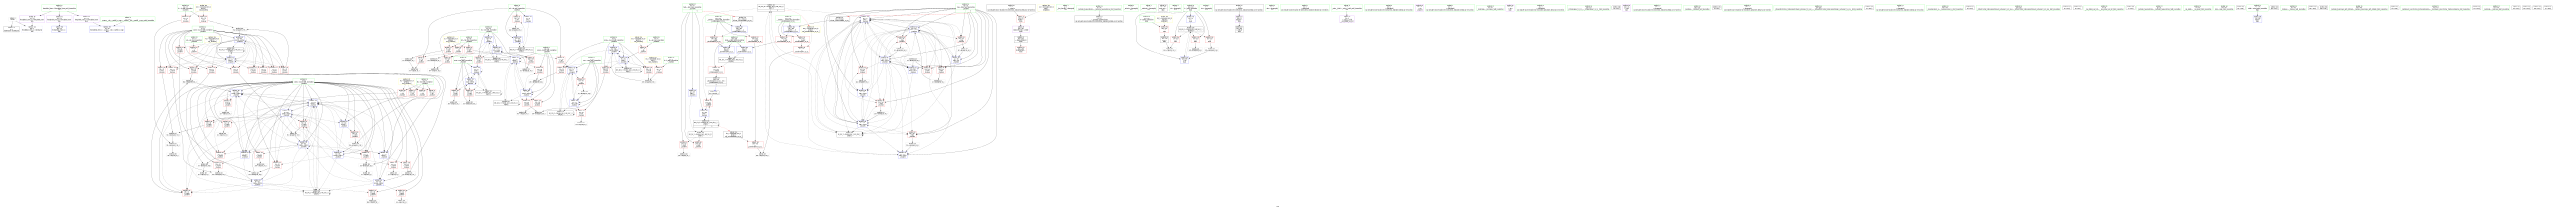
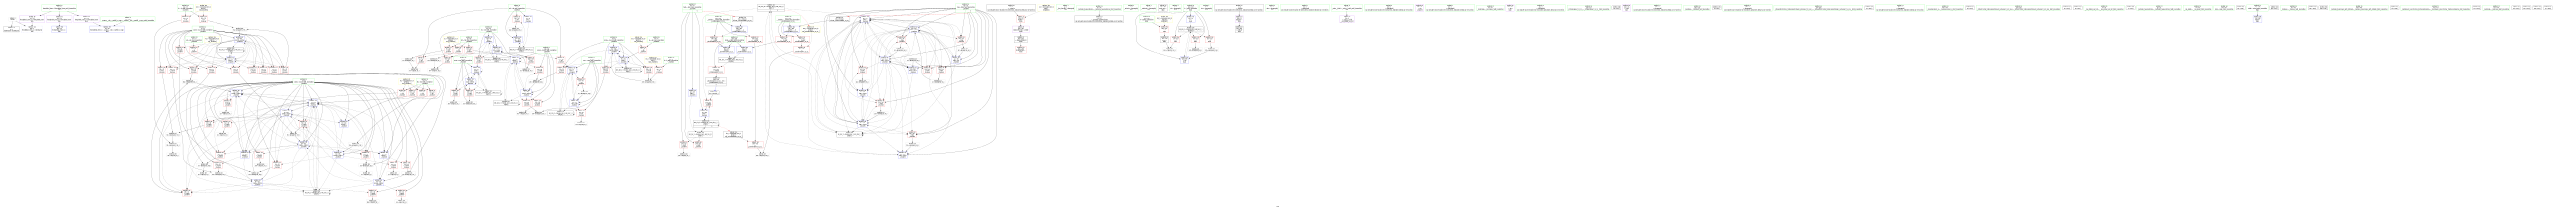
(355, 134) -> none
